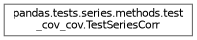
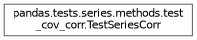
(98, 20) -> (98, 20)
